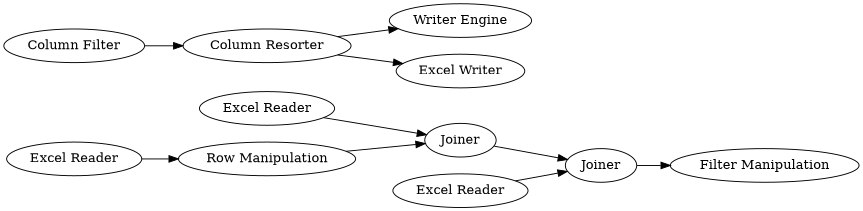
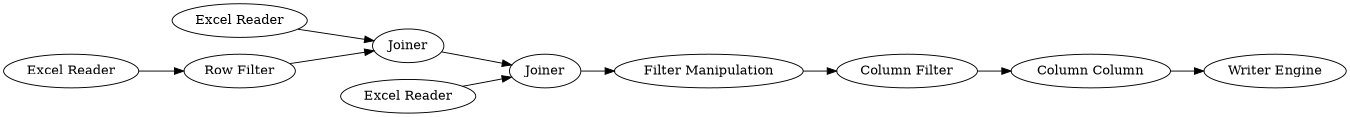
(267, 46) -> (1091, 71)
(460, 71) -> none
none -> (815, 71)
(267, 159) -> (240, 71)
